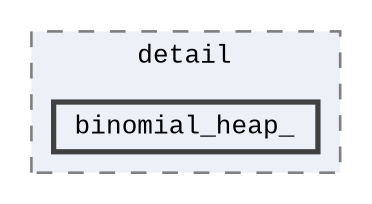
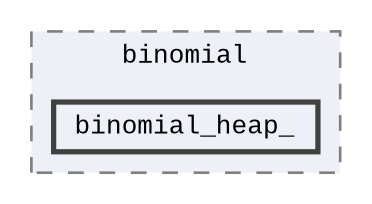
(186, 56) -> (186, 56)
